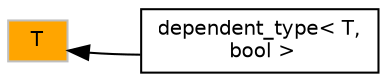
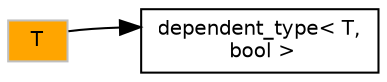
(115, 54) -> (94, 29)
